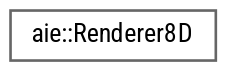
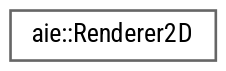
(113, 36) -> (113, 36)
